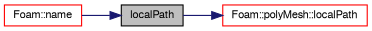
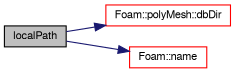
(96, 15) -> (92, 45)
(295, 15) -> (168, 15)
